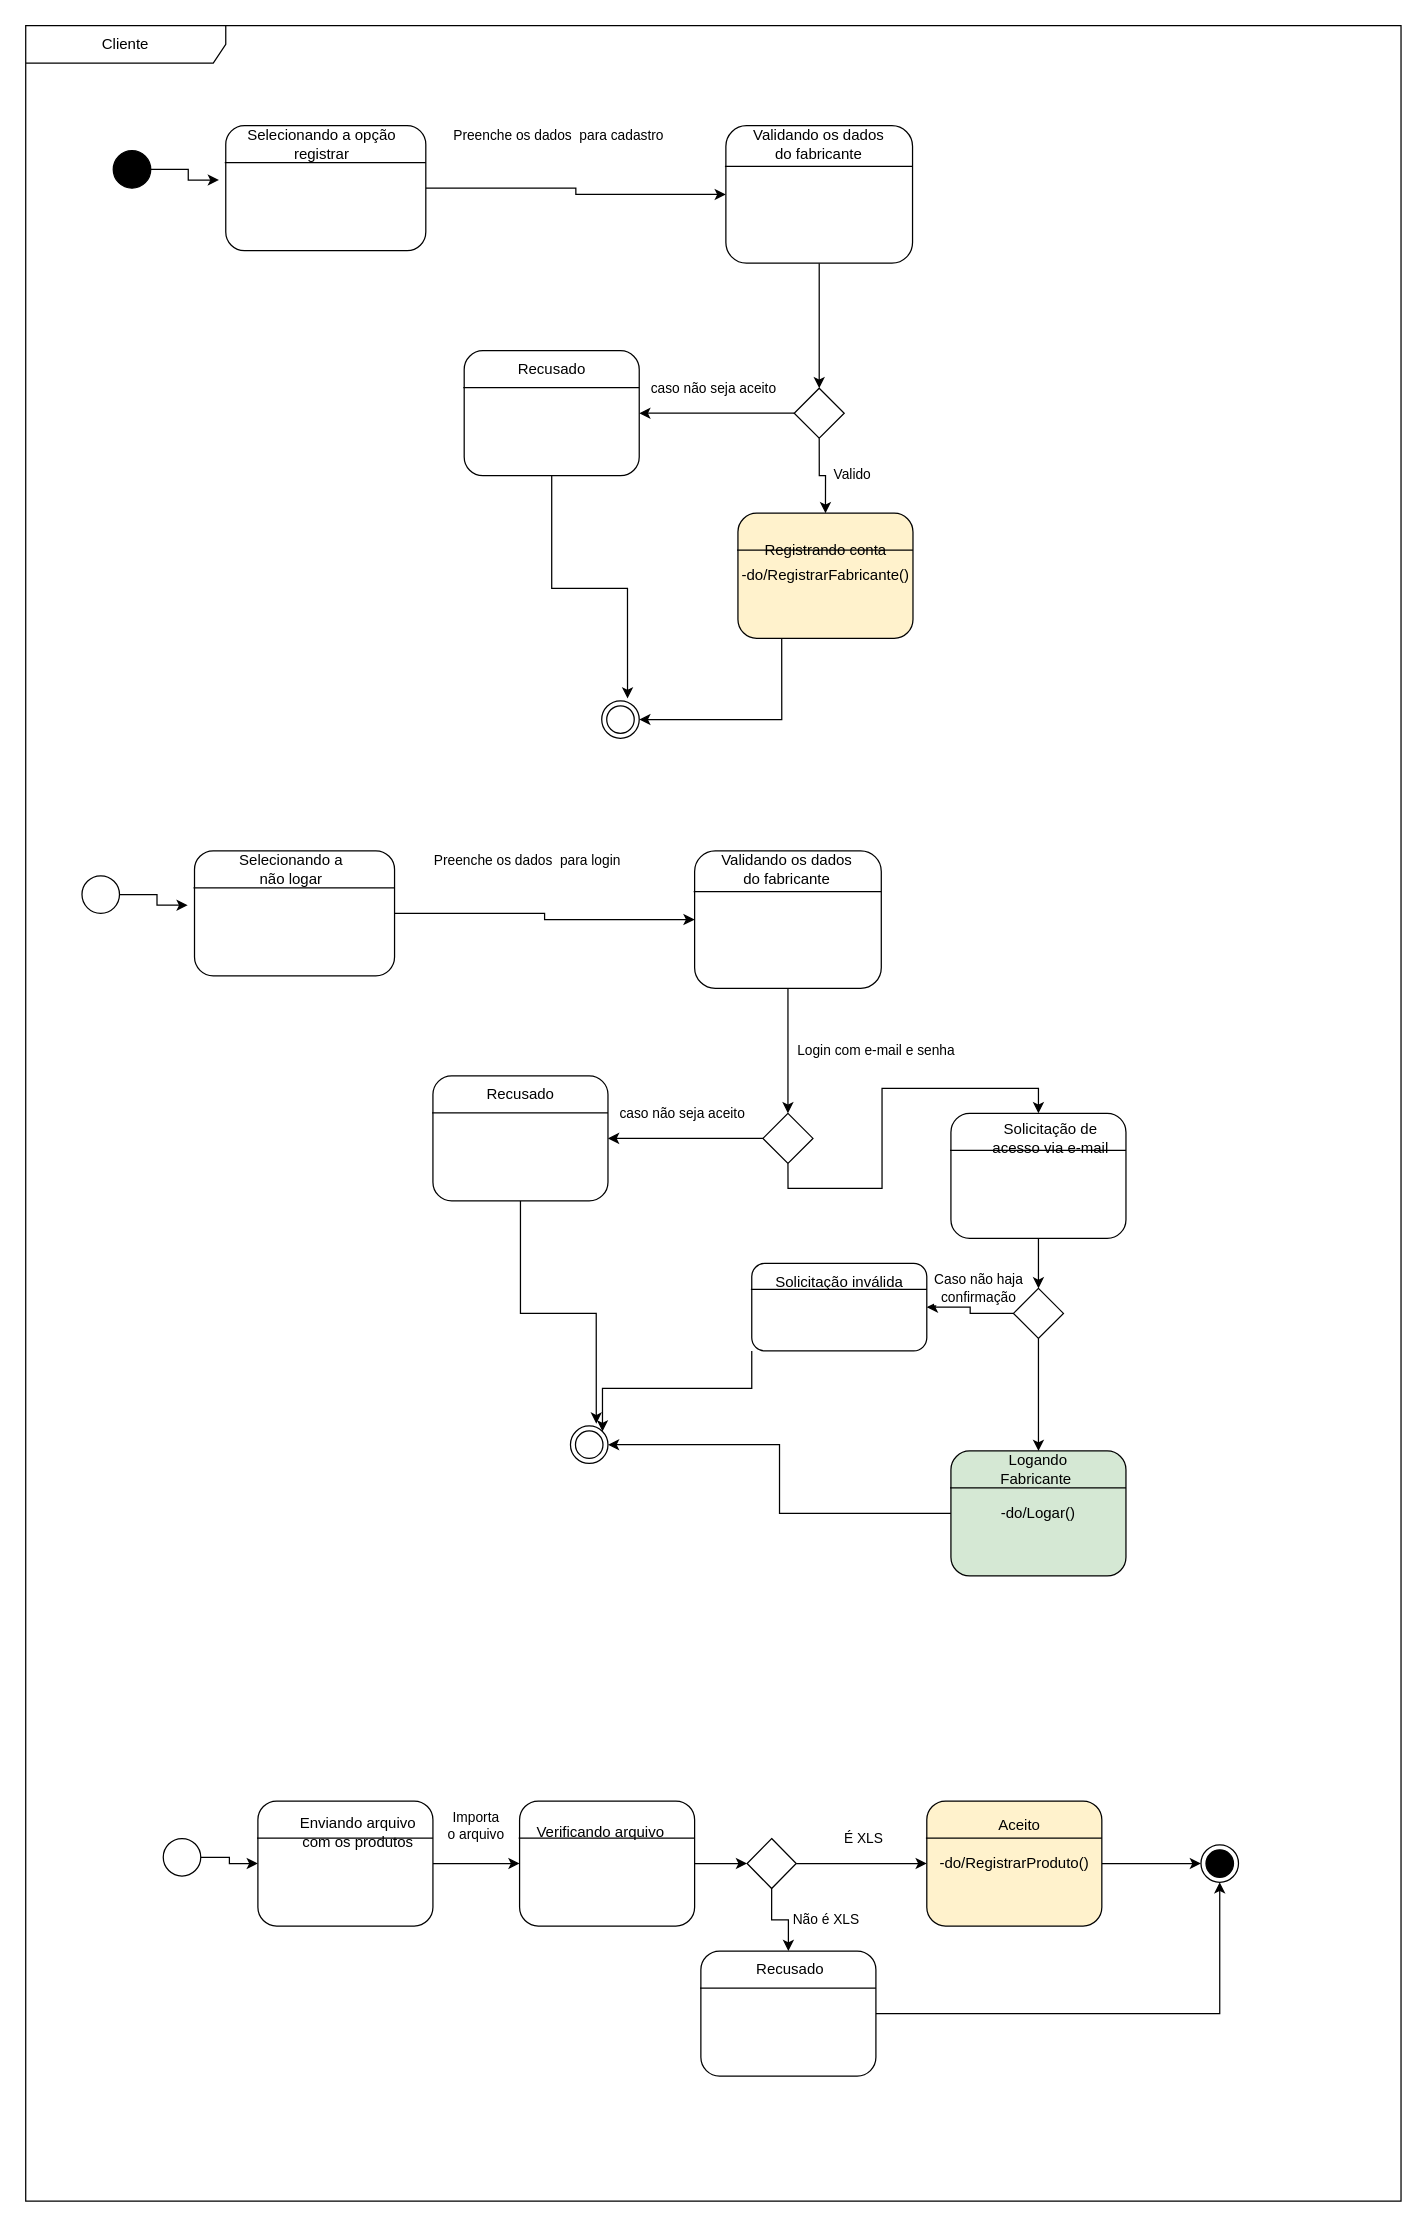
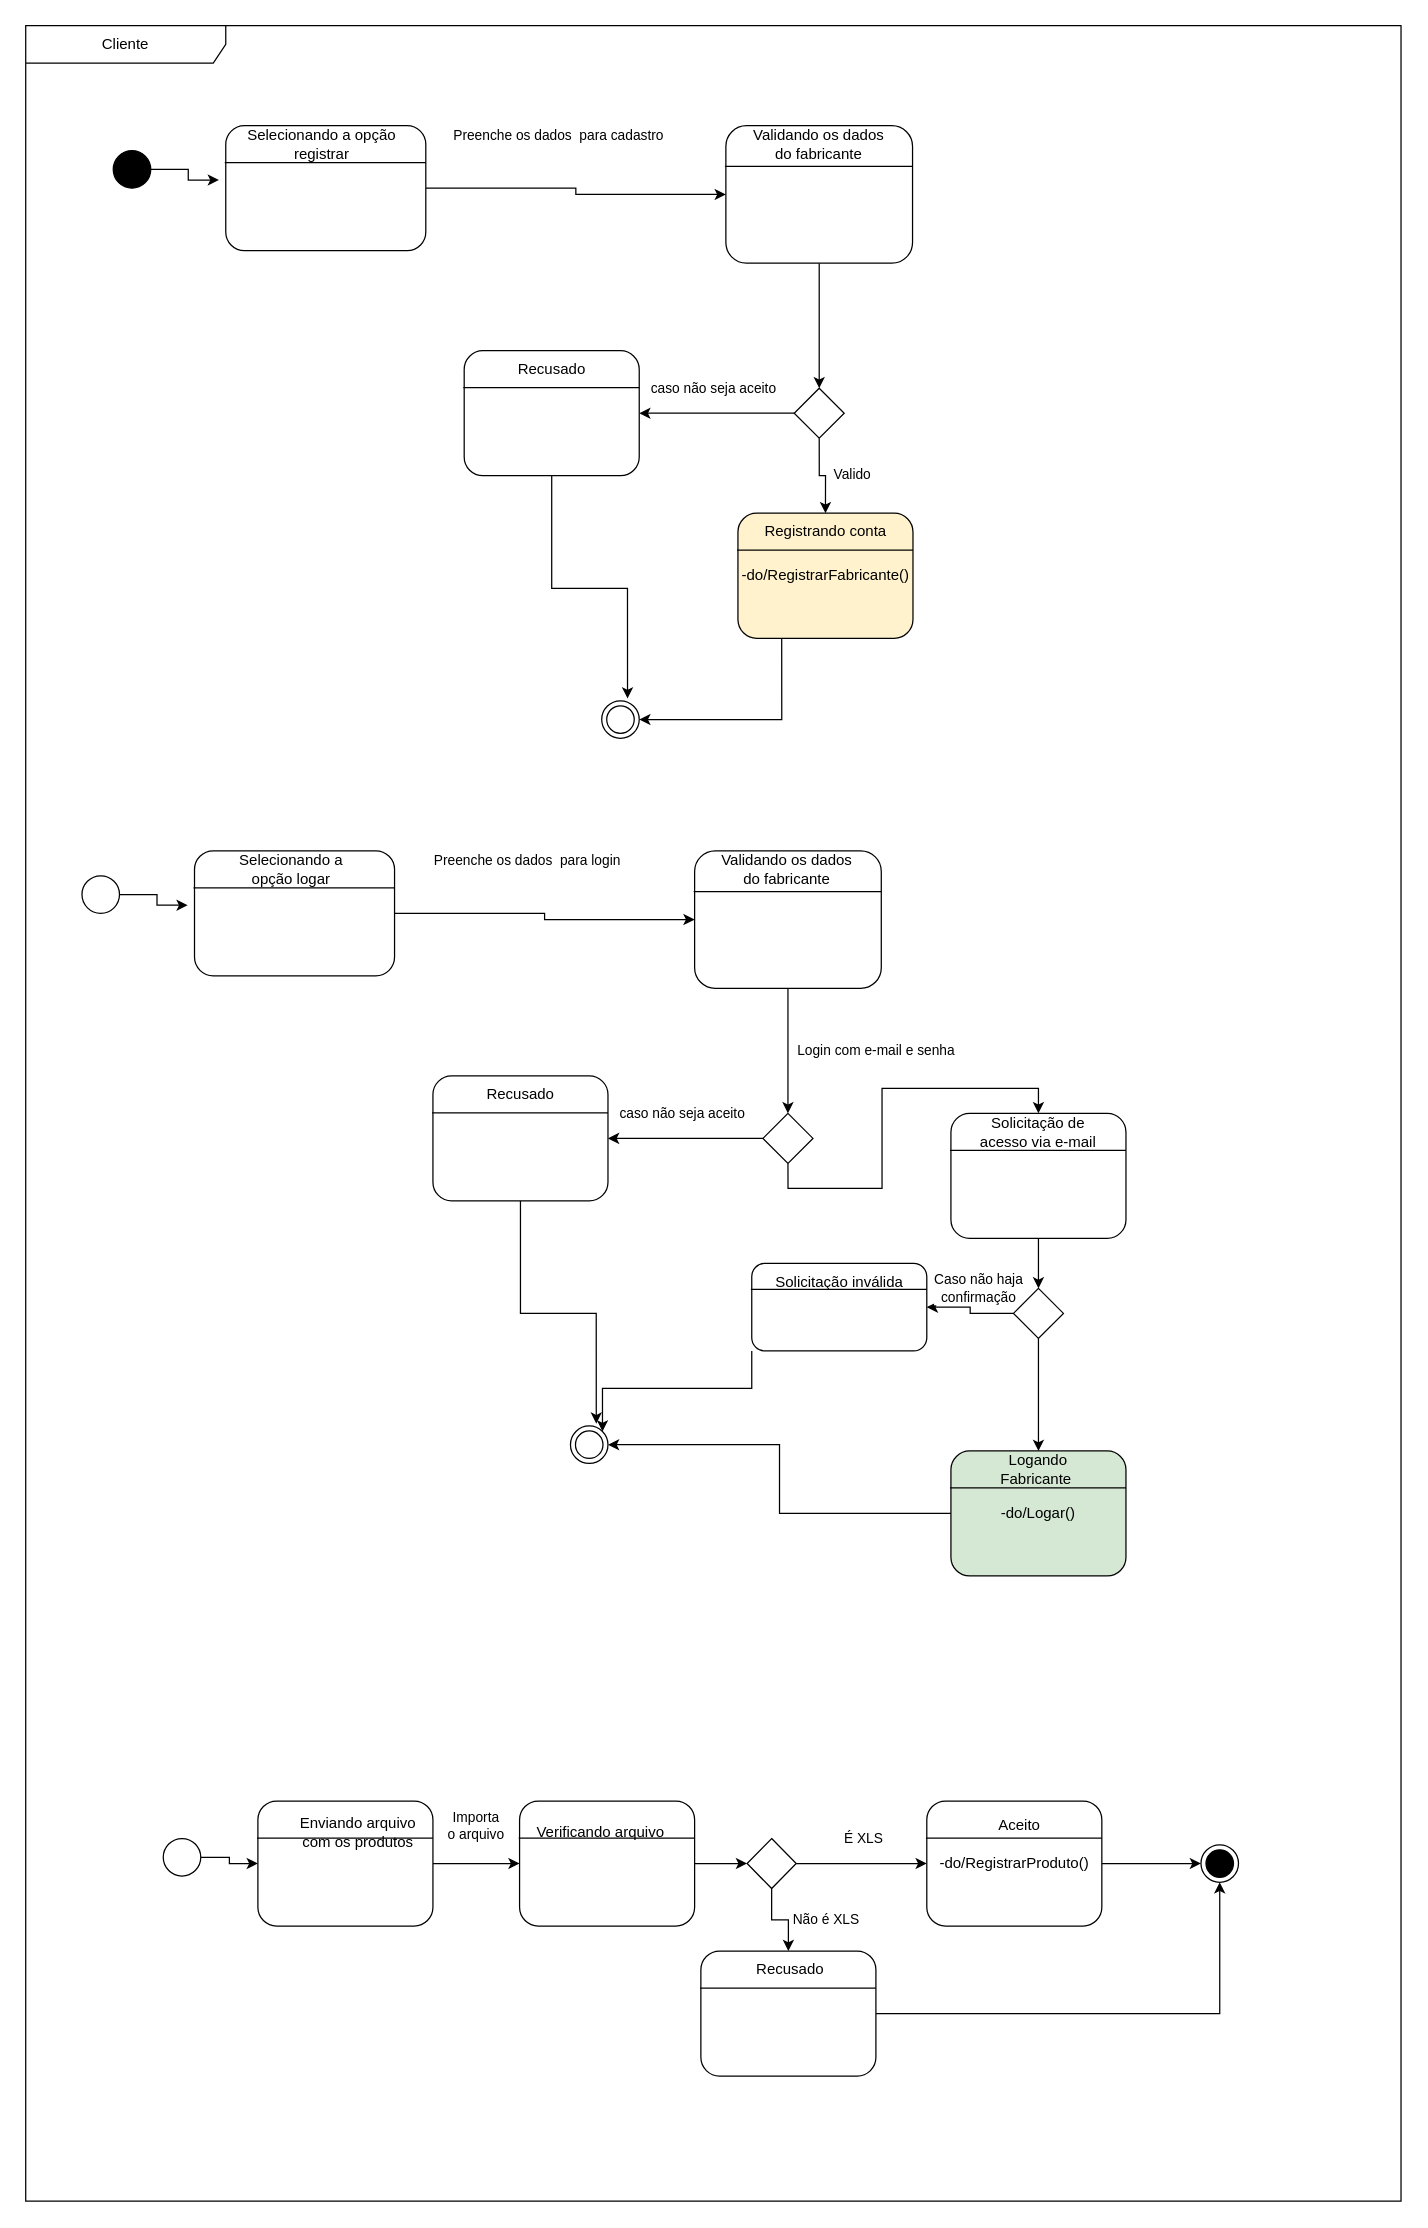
(825, 551) -> (825, 532)
(291, 869) -> (291, 869)
(1051, 1138) -> (1038, 1132)
(1014, 1863) -> (1014, 1863)
